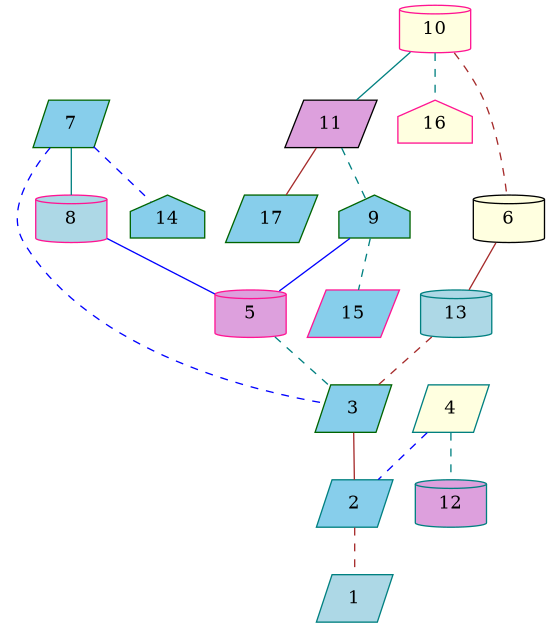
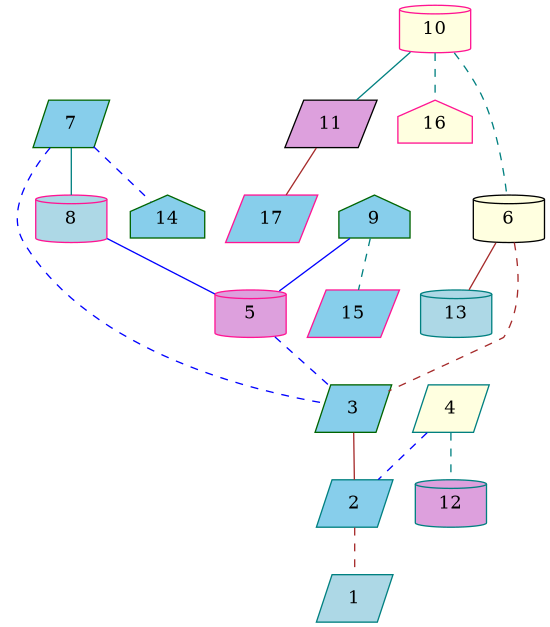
(491, 120) -> (491, 120)
(354, 173) -> none
(272, 219) -> (272, 219)
(405, 361) -> (490, 344)
(303, 362) -> (303, 362)
